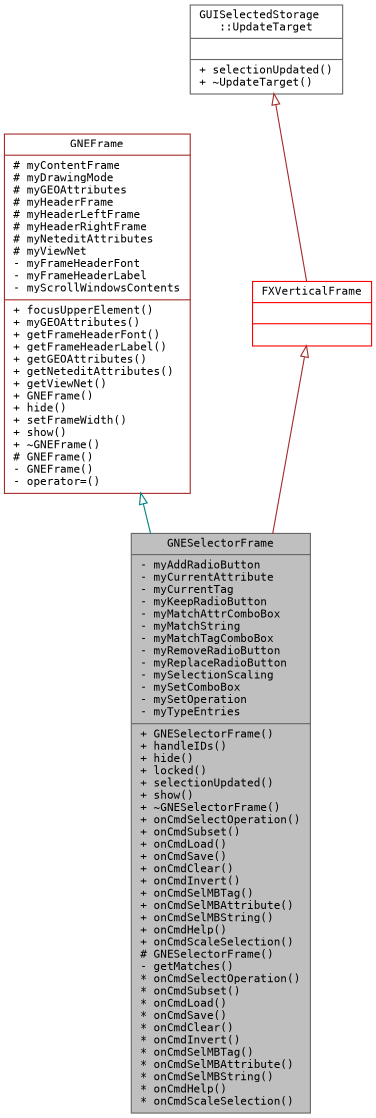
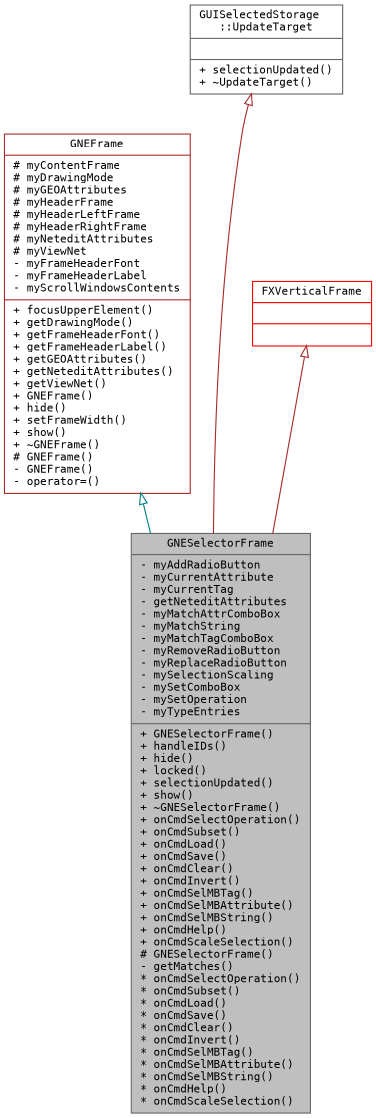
(291, 193) -> (222, 318)
(77, 323) -> (74, 323)
(204, 602) -> (214, 602)
